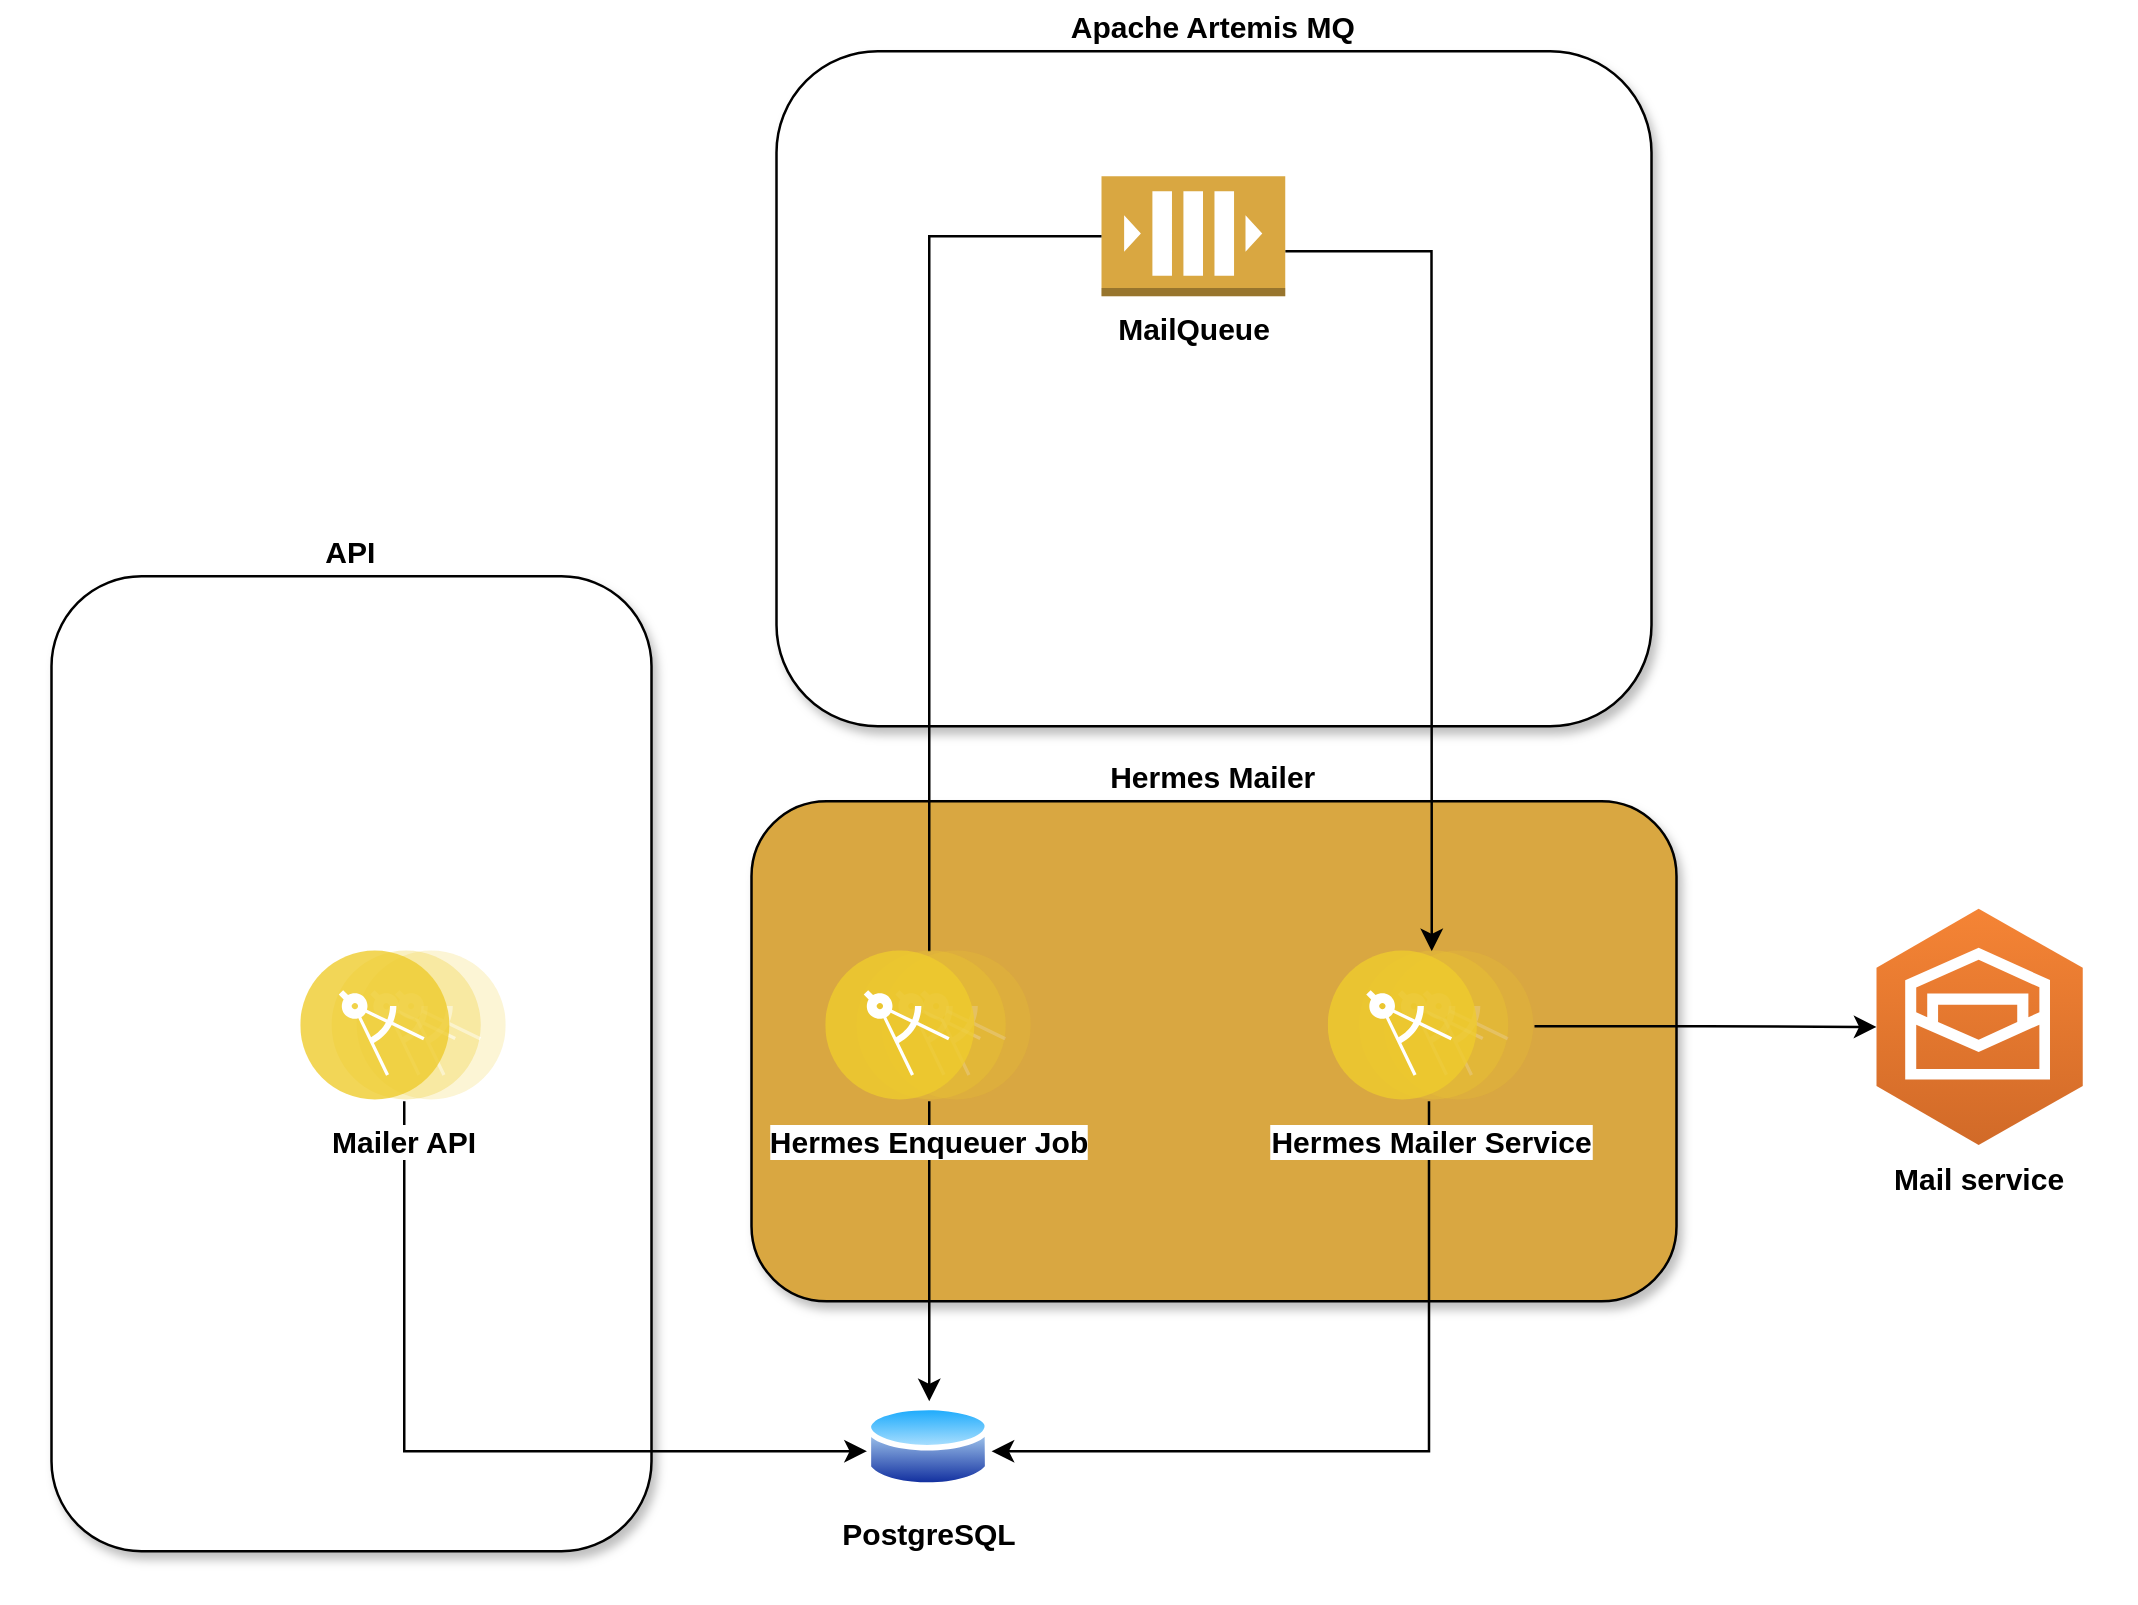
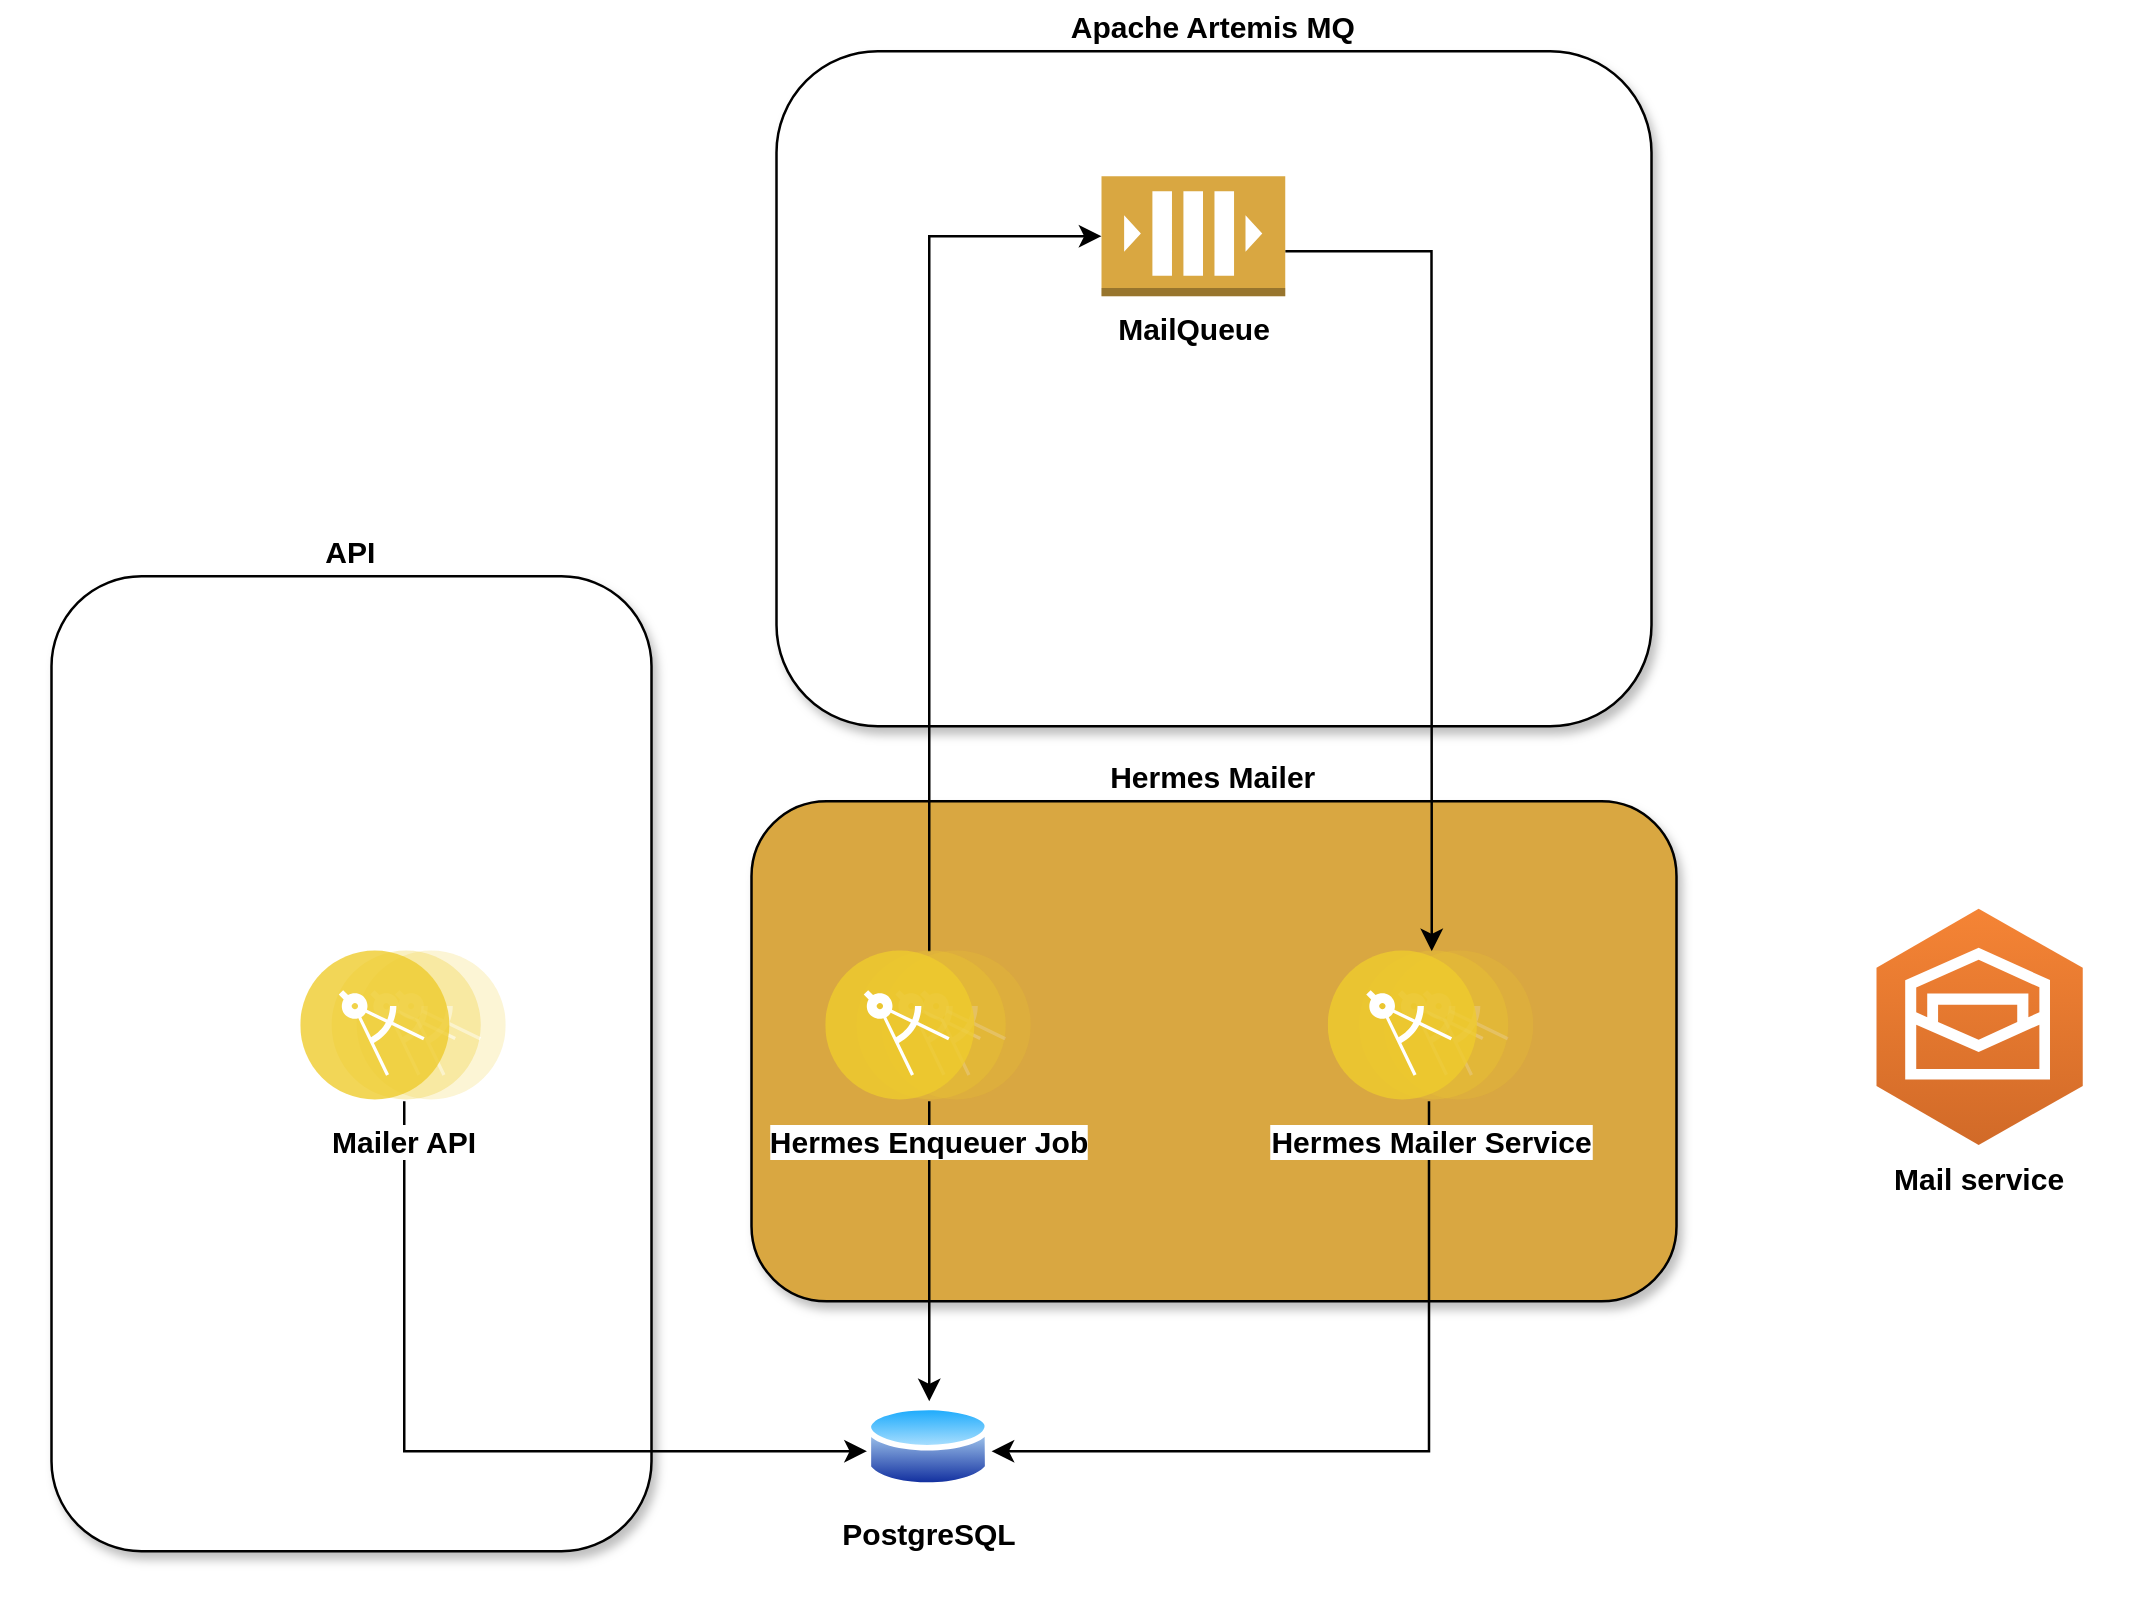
(1091, 236) -> (1083, 236)
(1697, 1026) -> none
